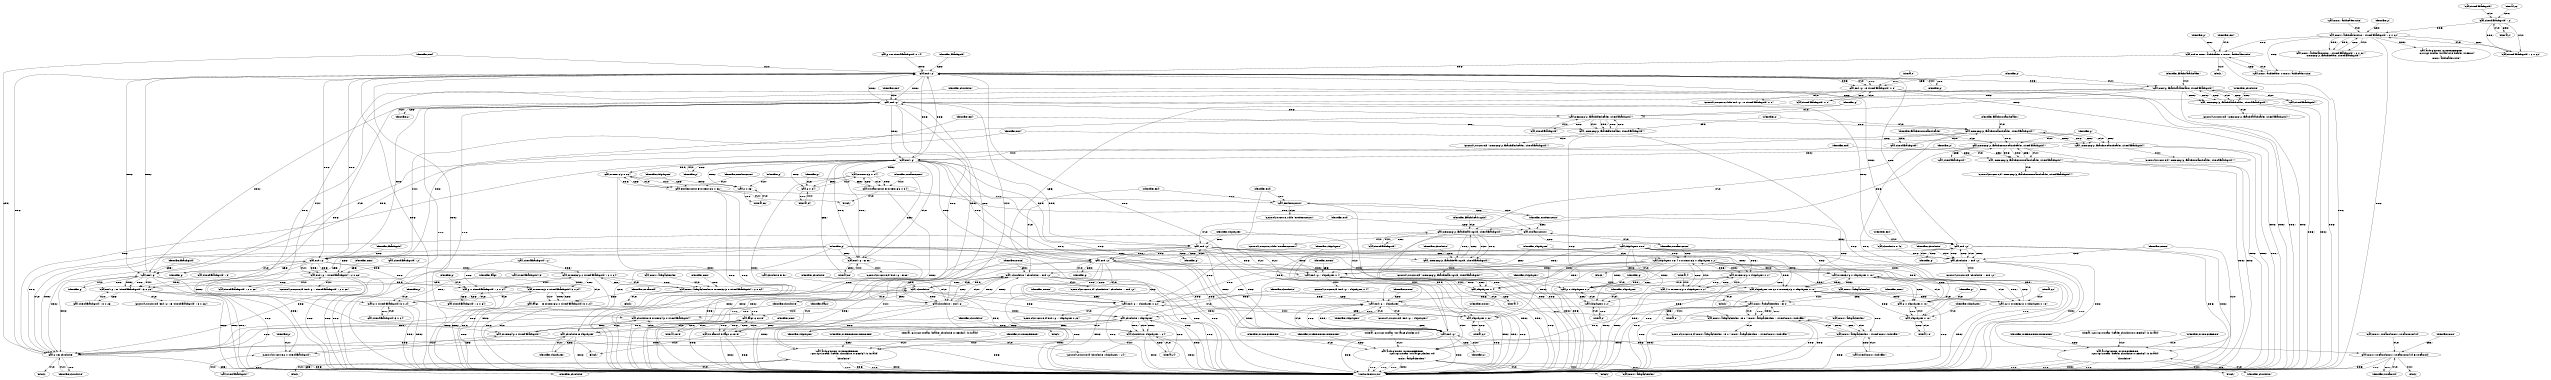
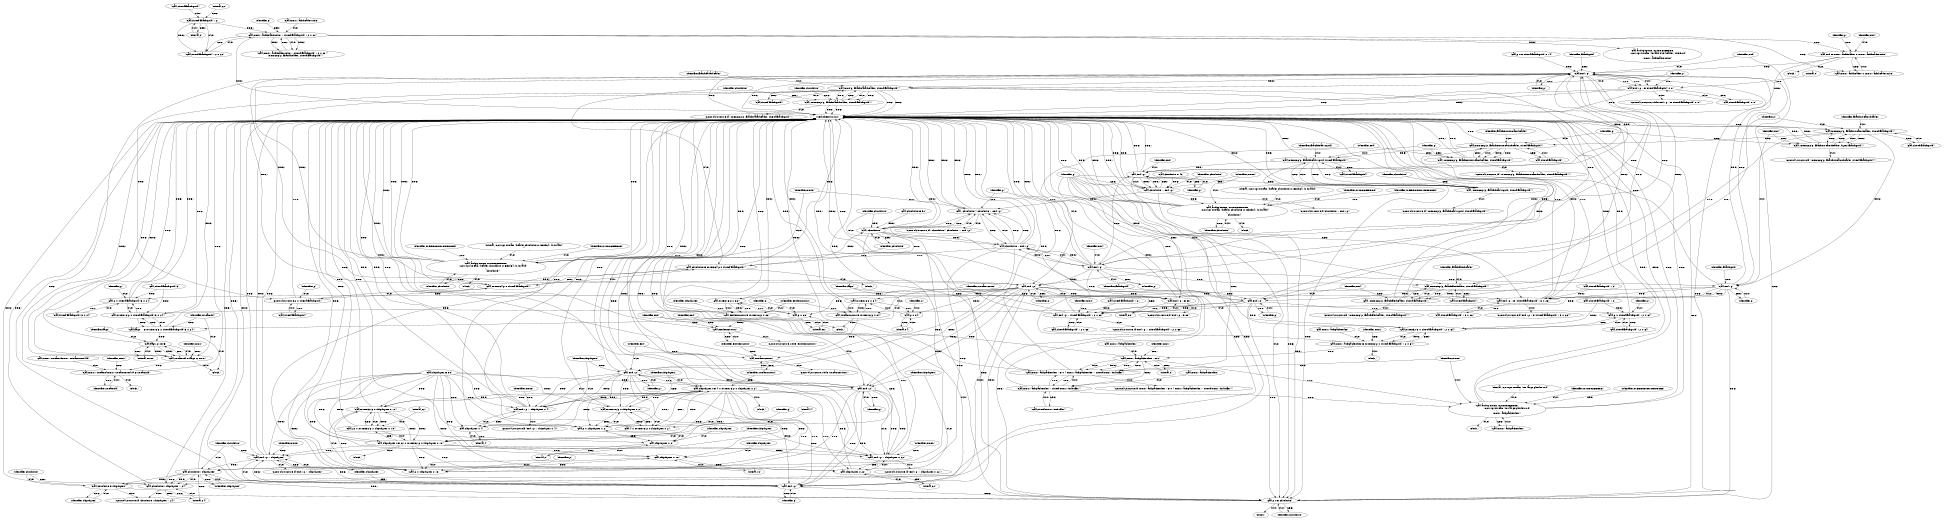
(2110, 146) -> (1828, 146)
none -> (1456, 267)
(1968, 358) -> (1335, 119)
